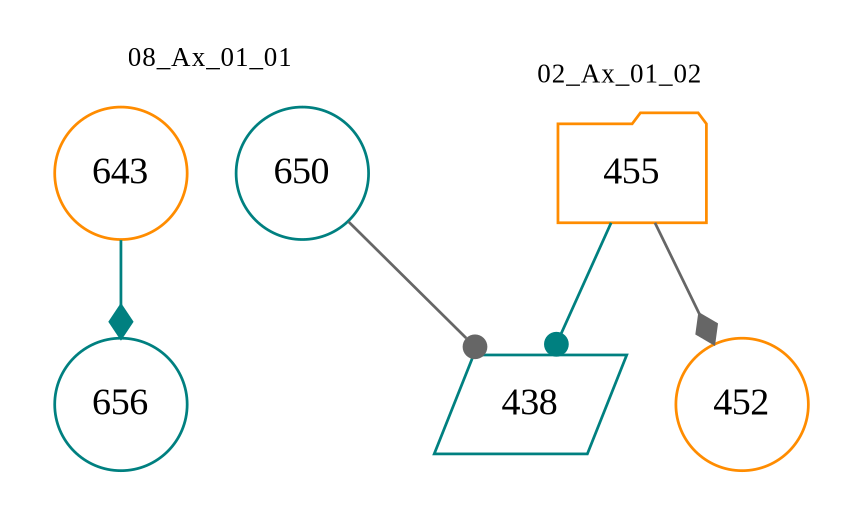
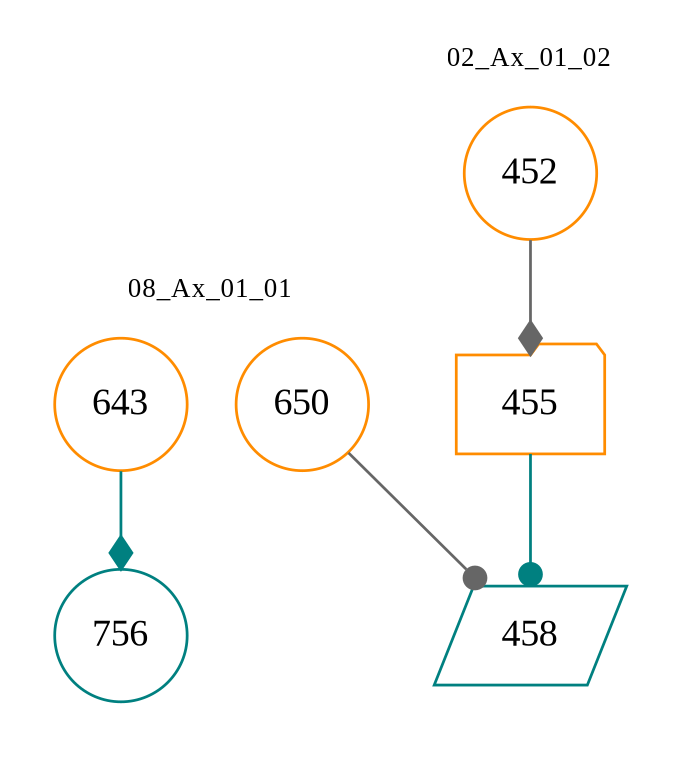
(302, 173) -> (302, 404)
(677, 268) -> (530, 281)
(121, 404) -> (121, 636)
(530, 404) -> (530, 636)
